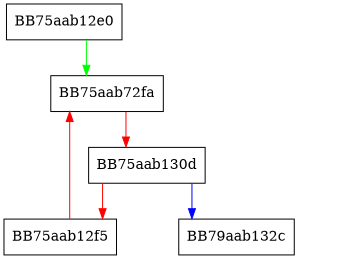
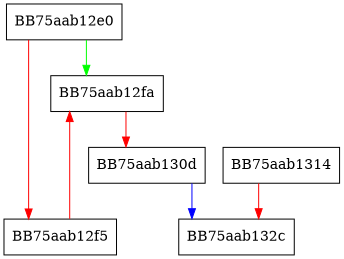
(107, 94) -> (107, 94)
none -> (281, 165)
(103, 196) -> (29, 124)
(237, 237) -> (237, 237)
